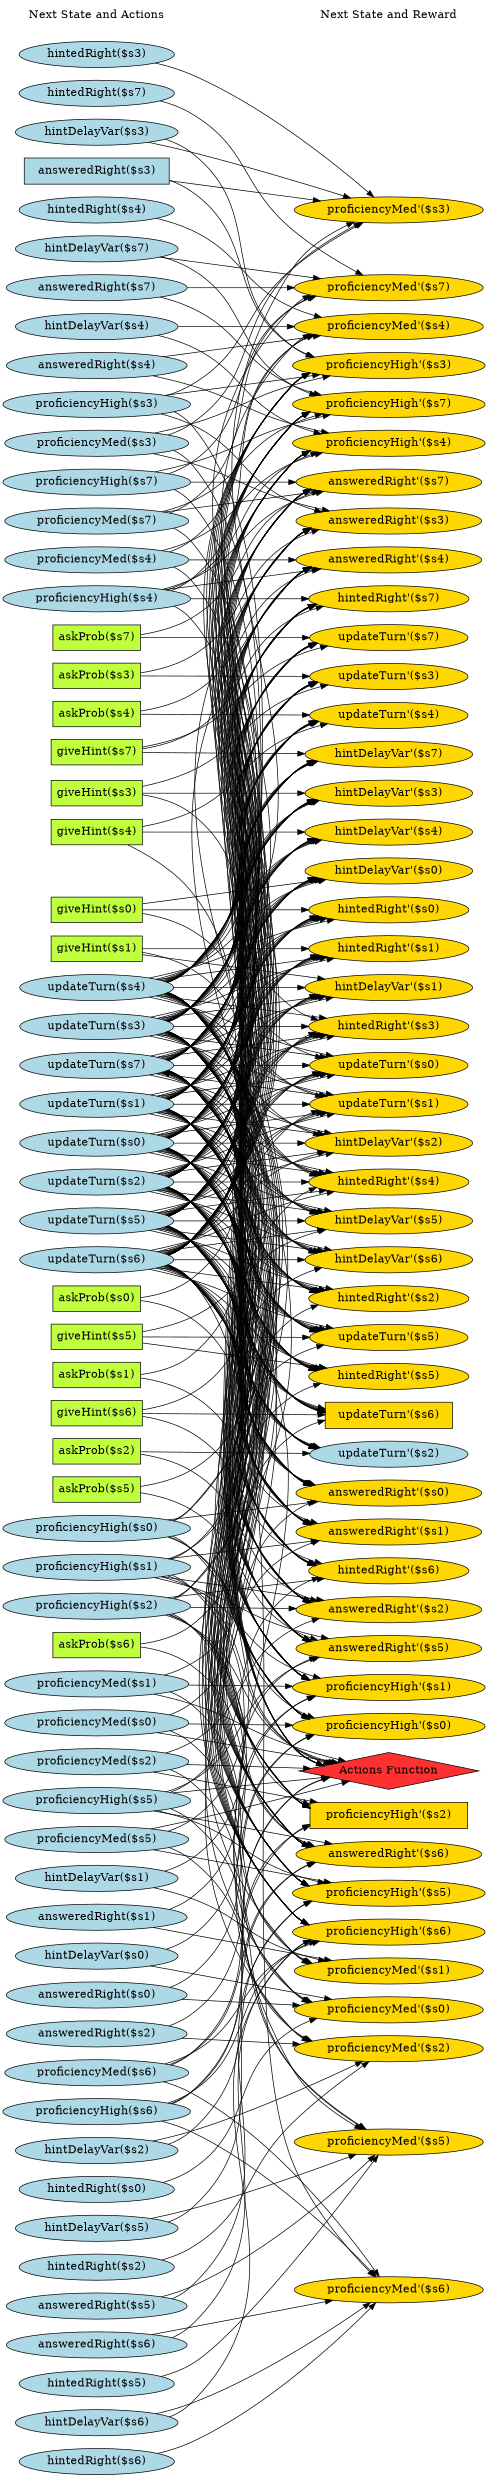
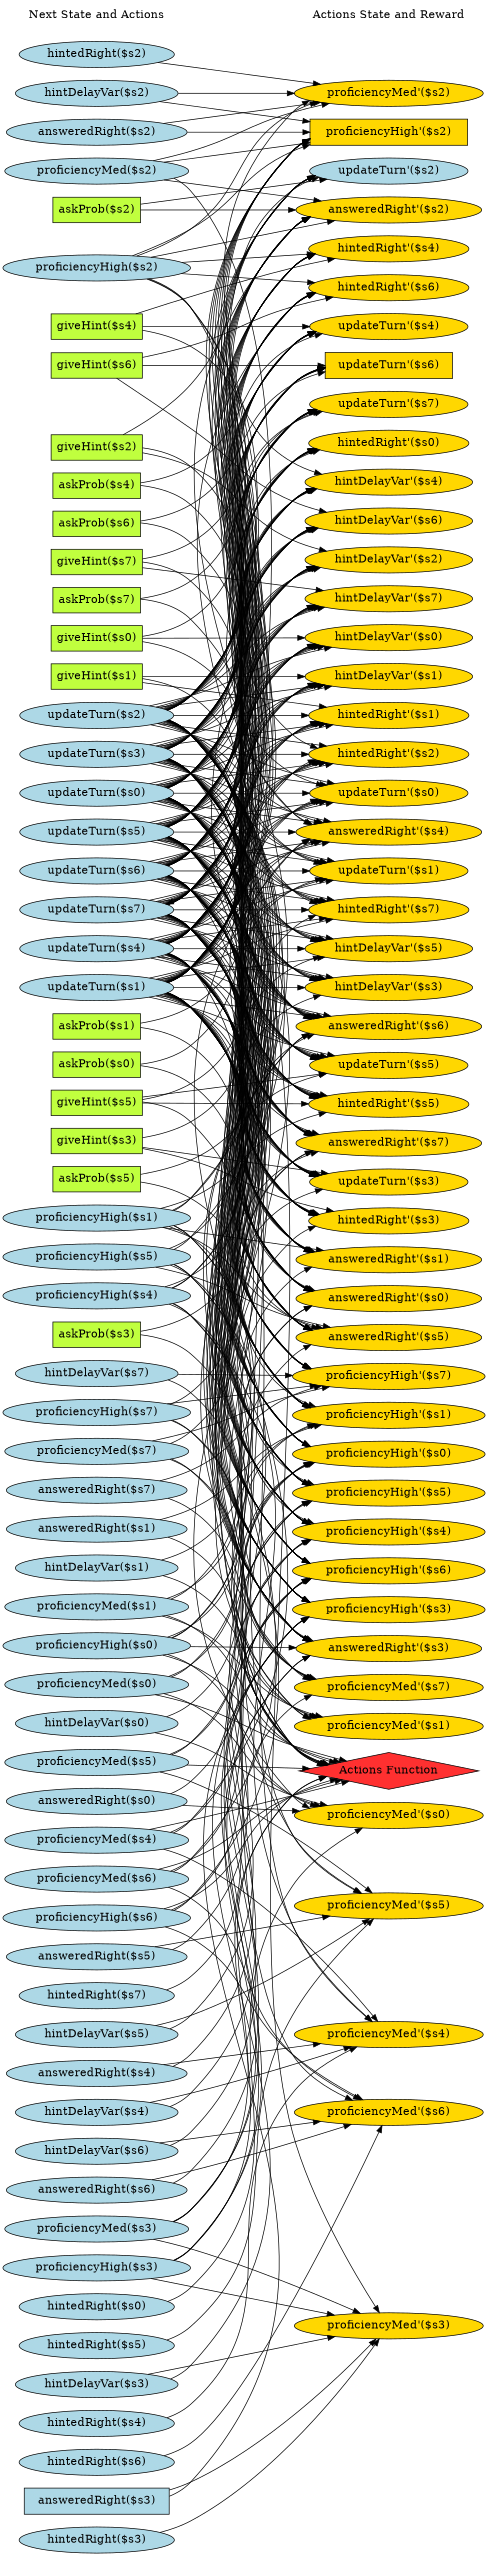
(389, 16) -> (389, 16)
none -> (97, 447)
(242, 741) -> none
(242, 780) -> (244, 1357)
(240, 991) -> none
